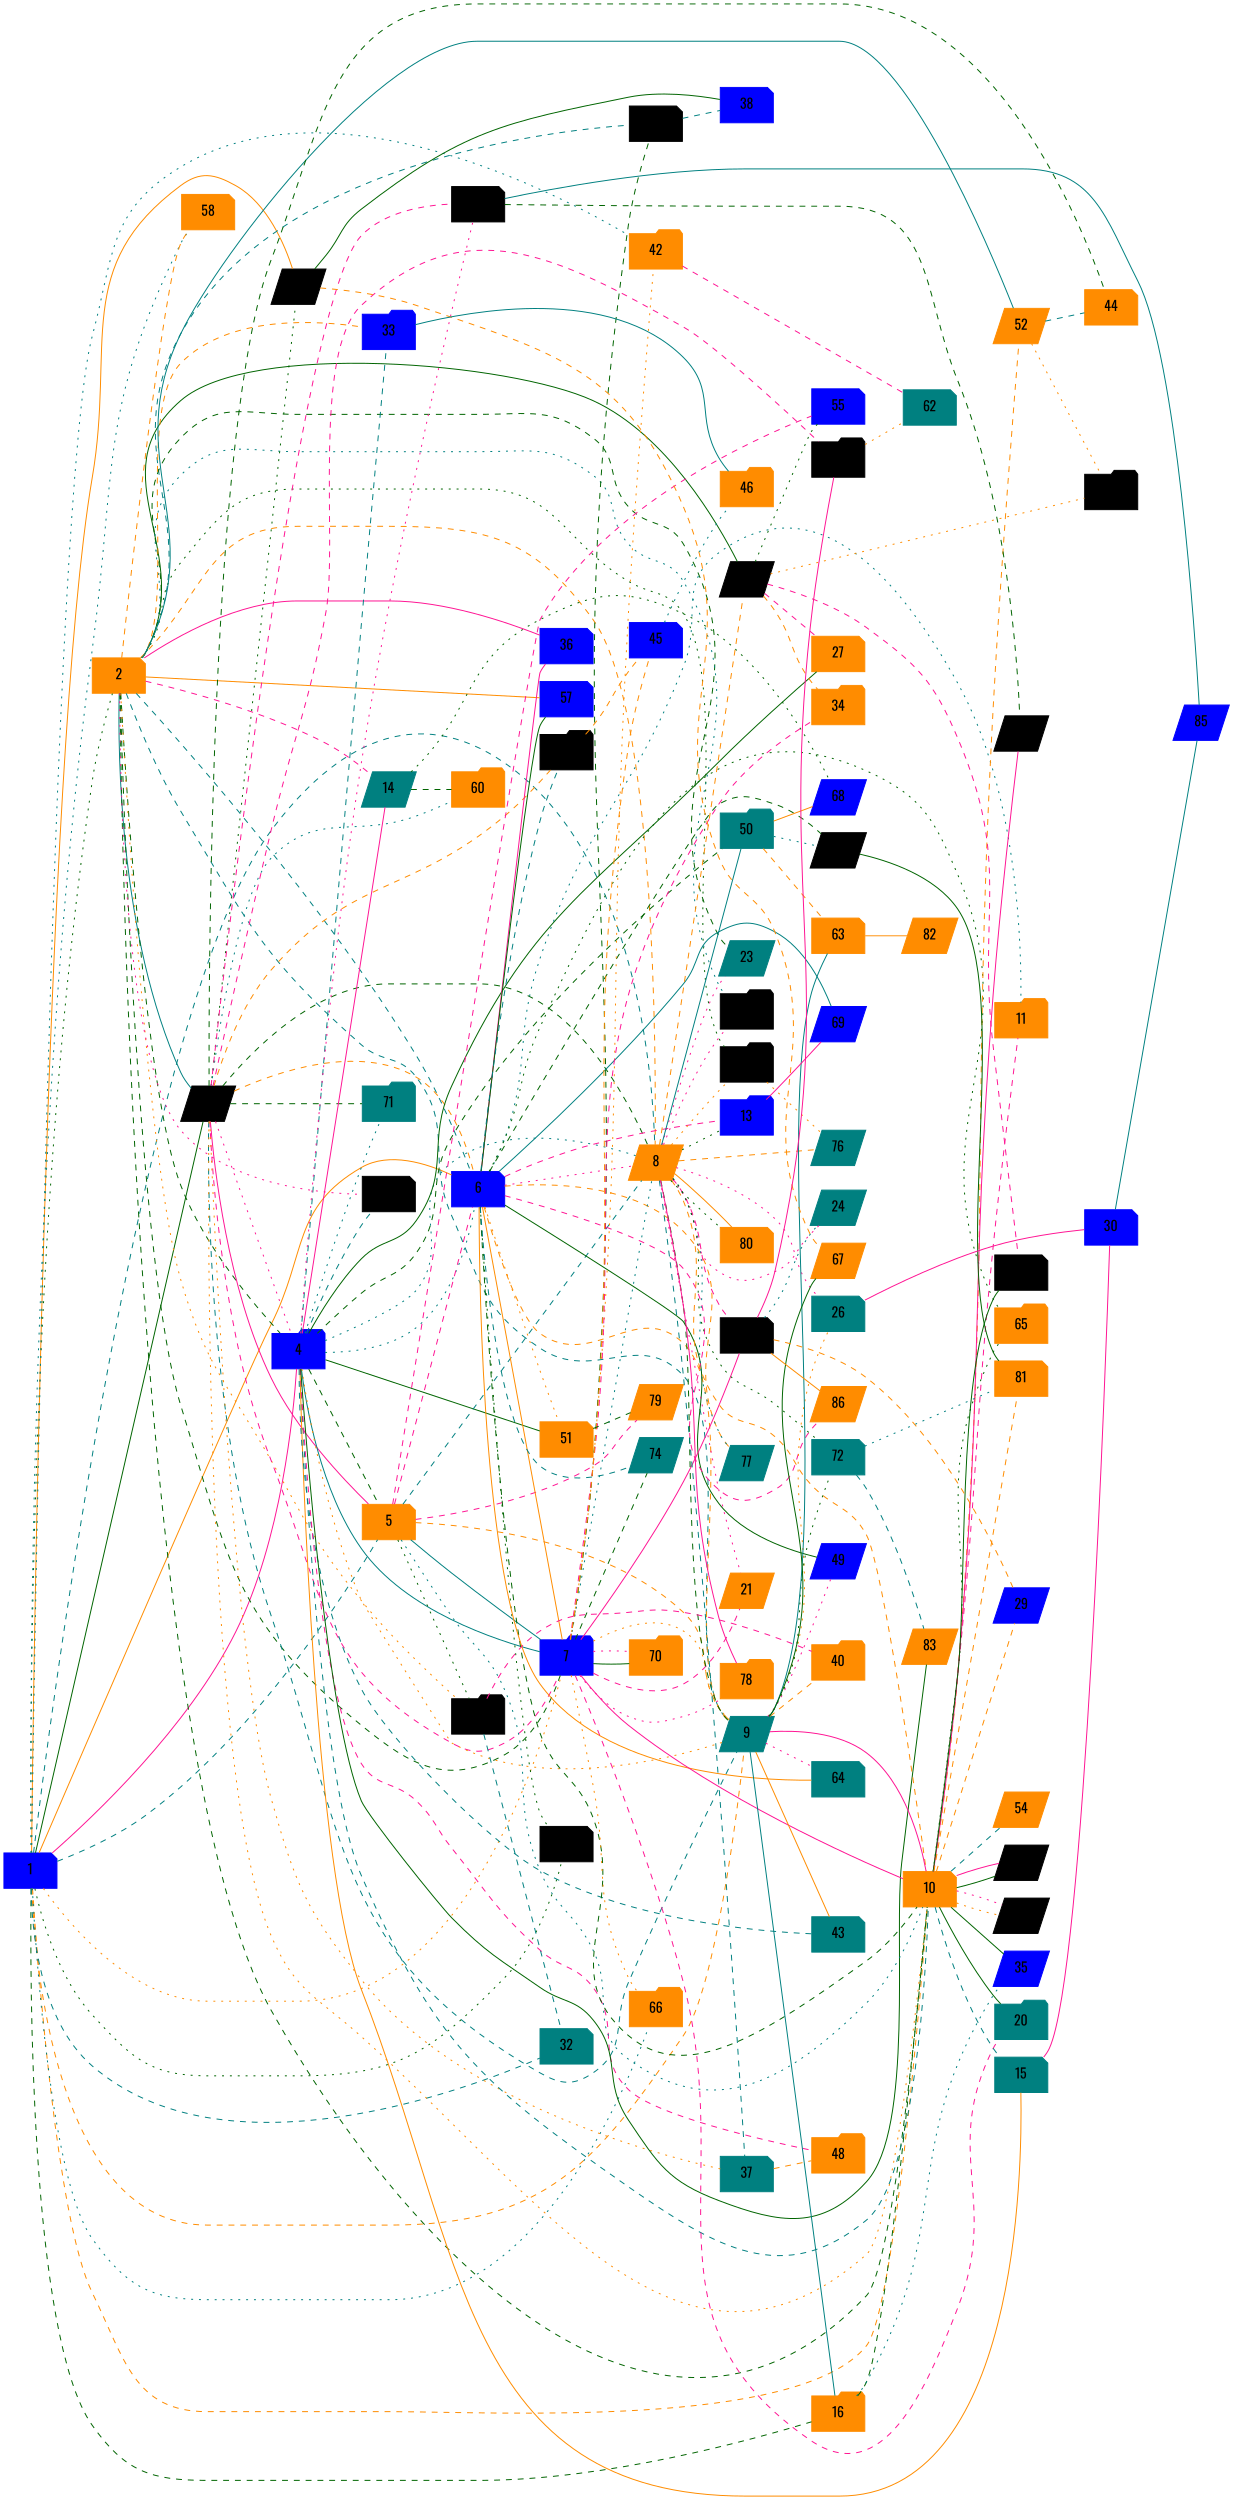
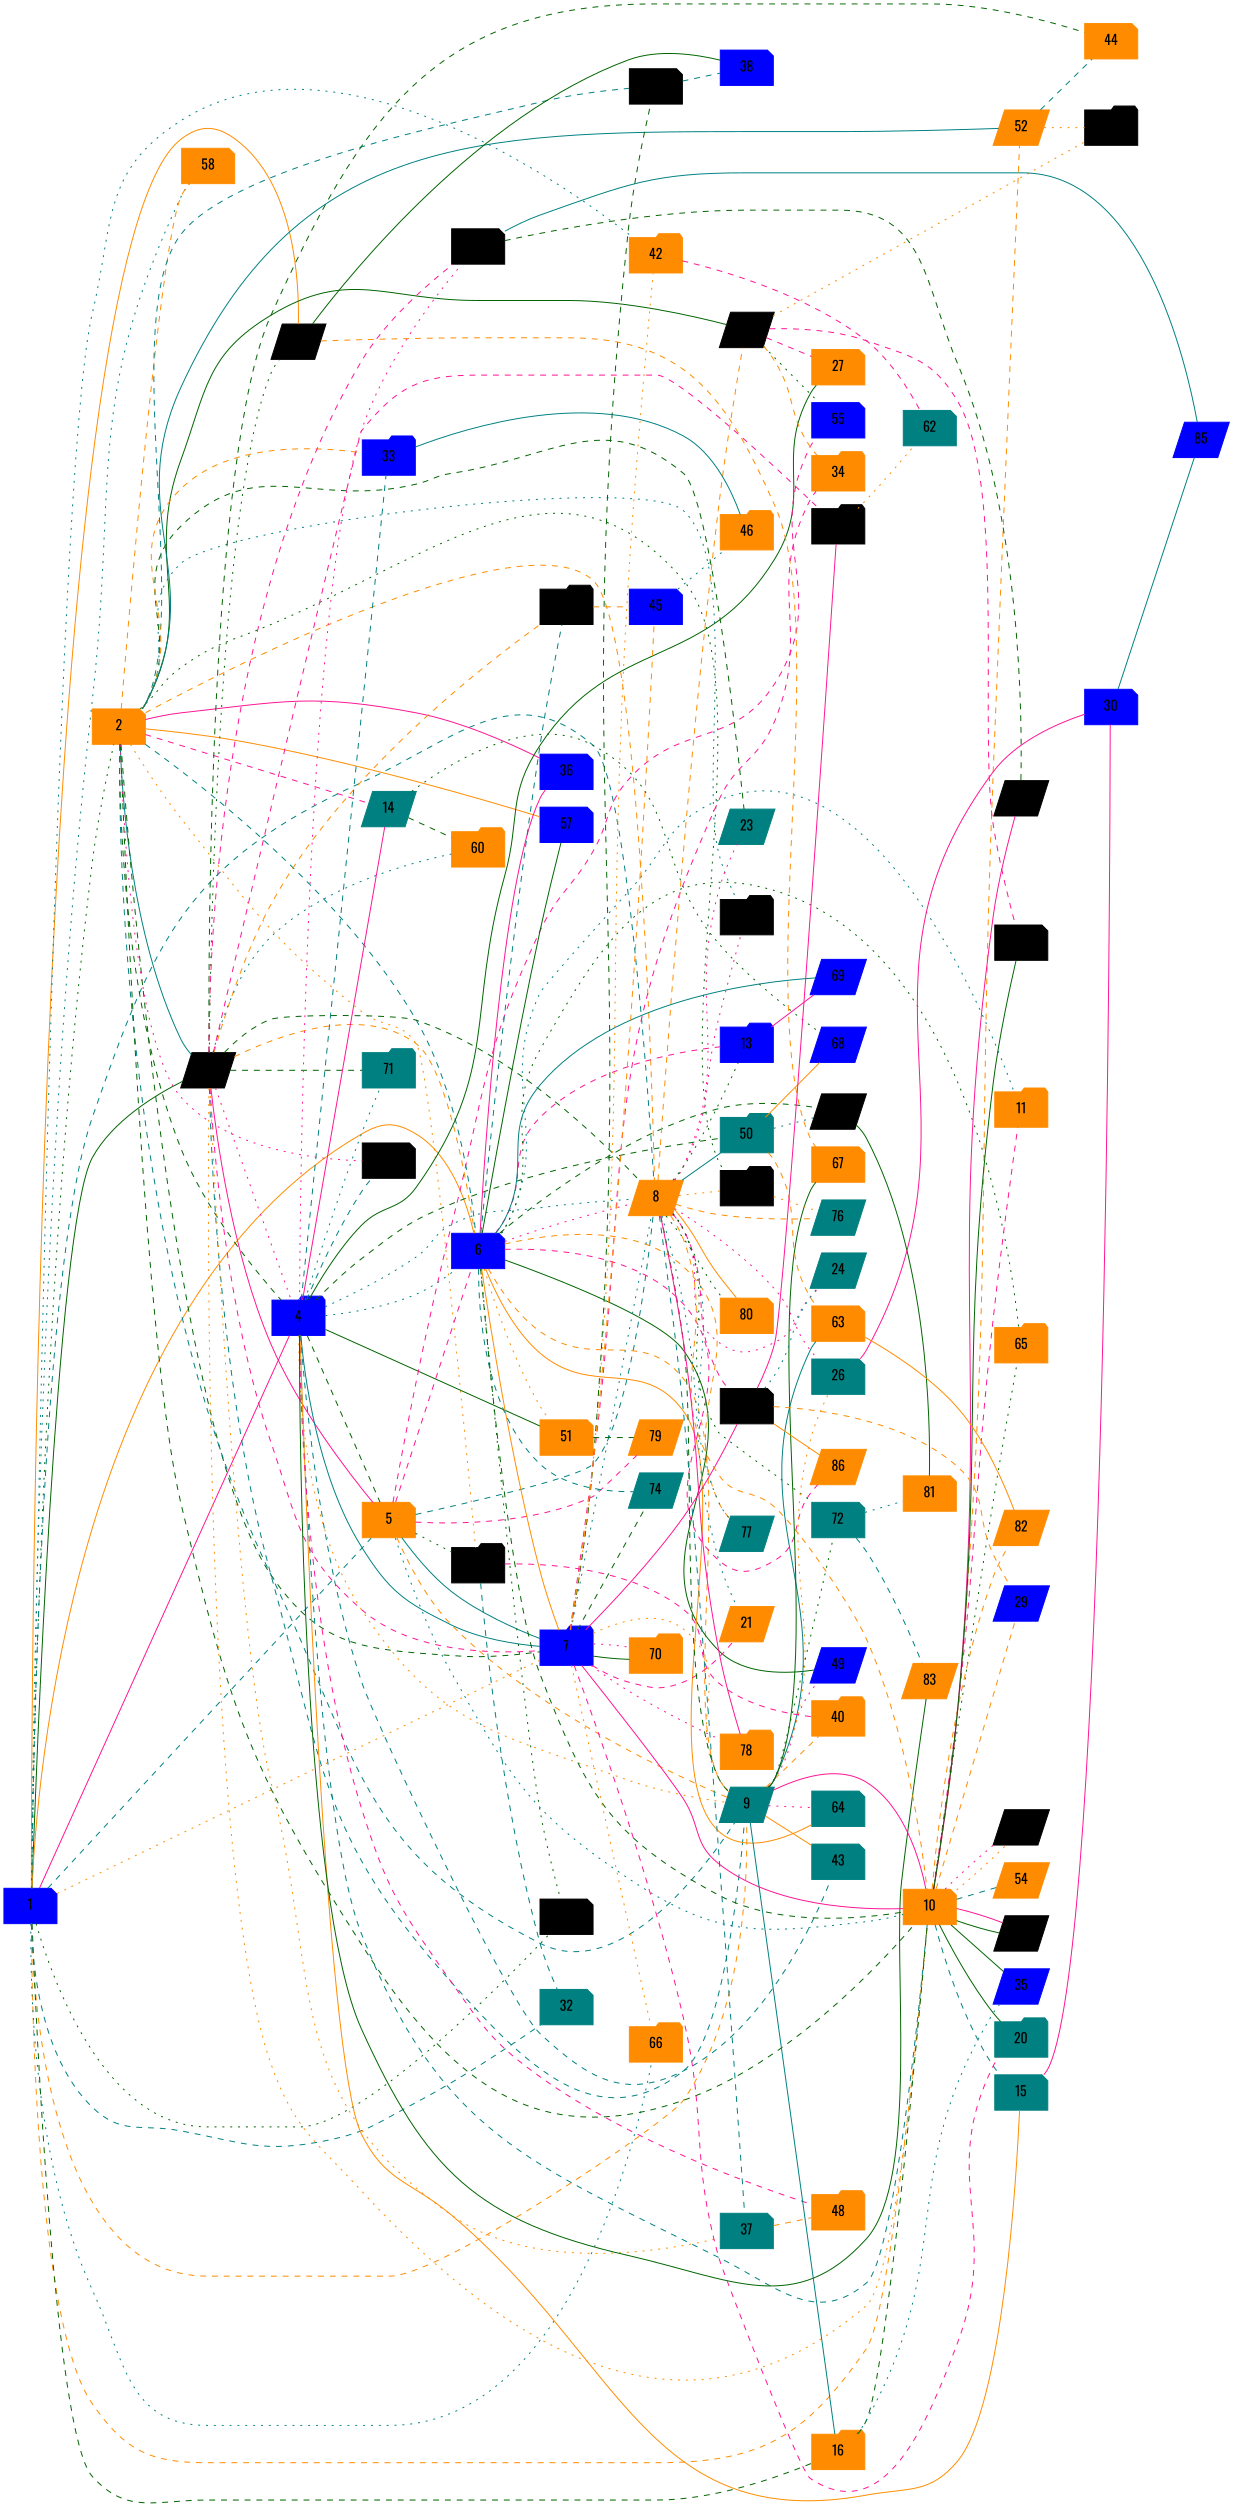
(838, 1261) -> (838, 1165)
(697, 1377) -> (688, 1333)
(976, 1634) -> (957, 1714)
